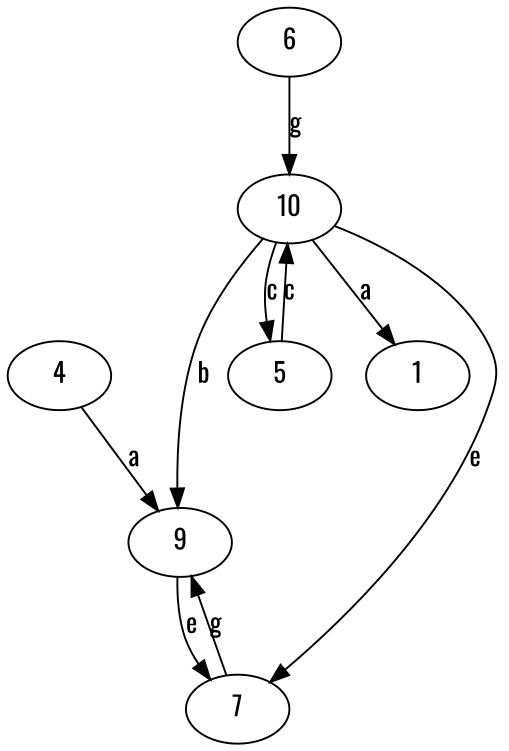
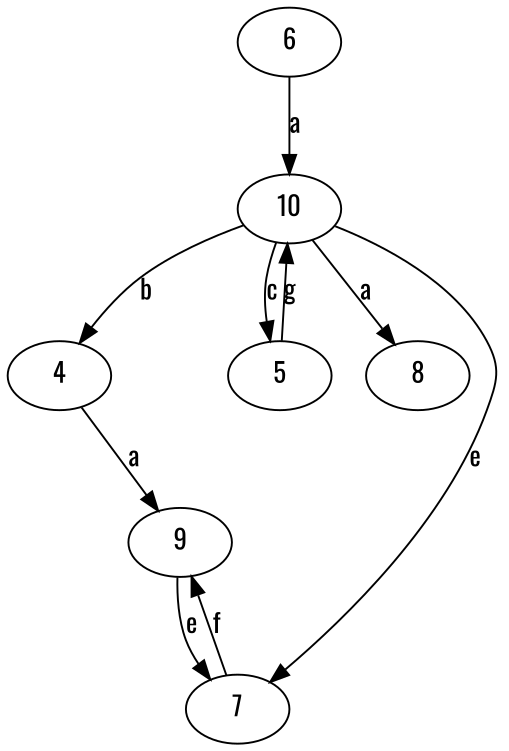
(296, 126) -> (296, 126)
(290, 292) -> (290, 292)
(193, 354) -> (159, 265)
(418, 376) -> (418, 376)
(217, 626) -> (217, 626)
